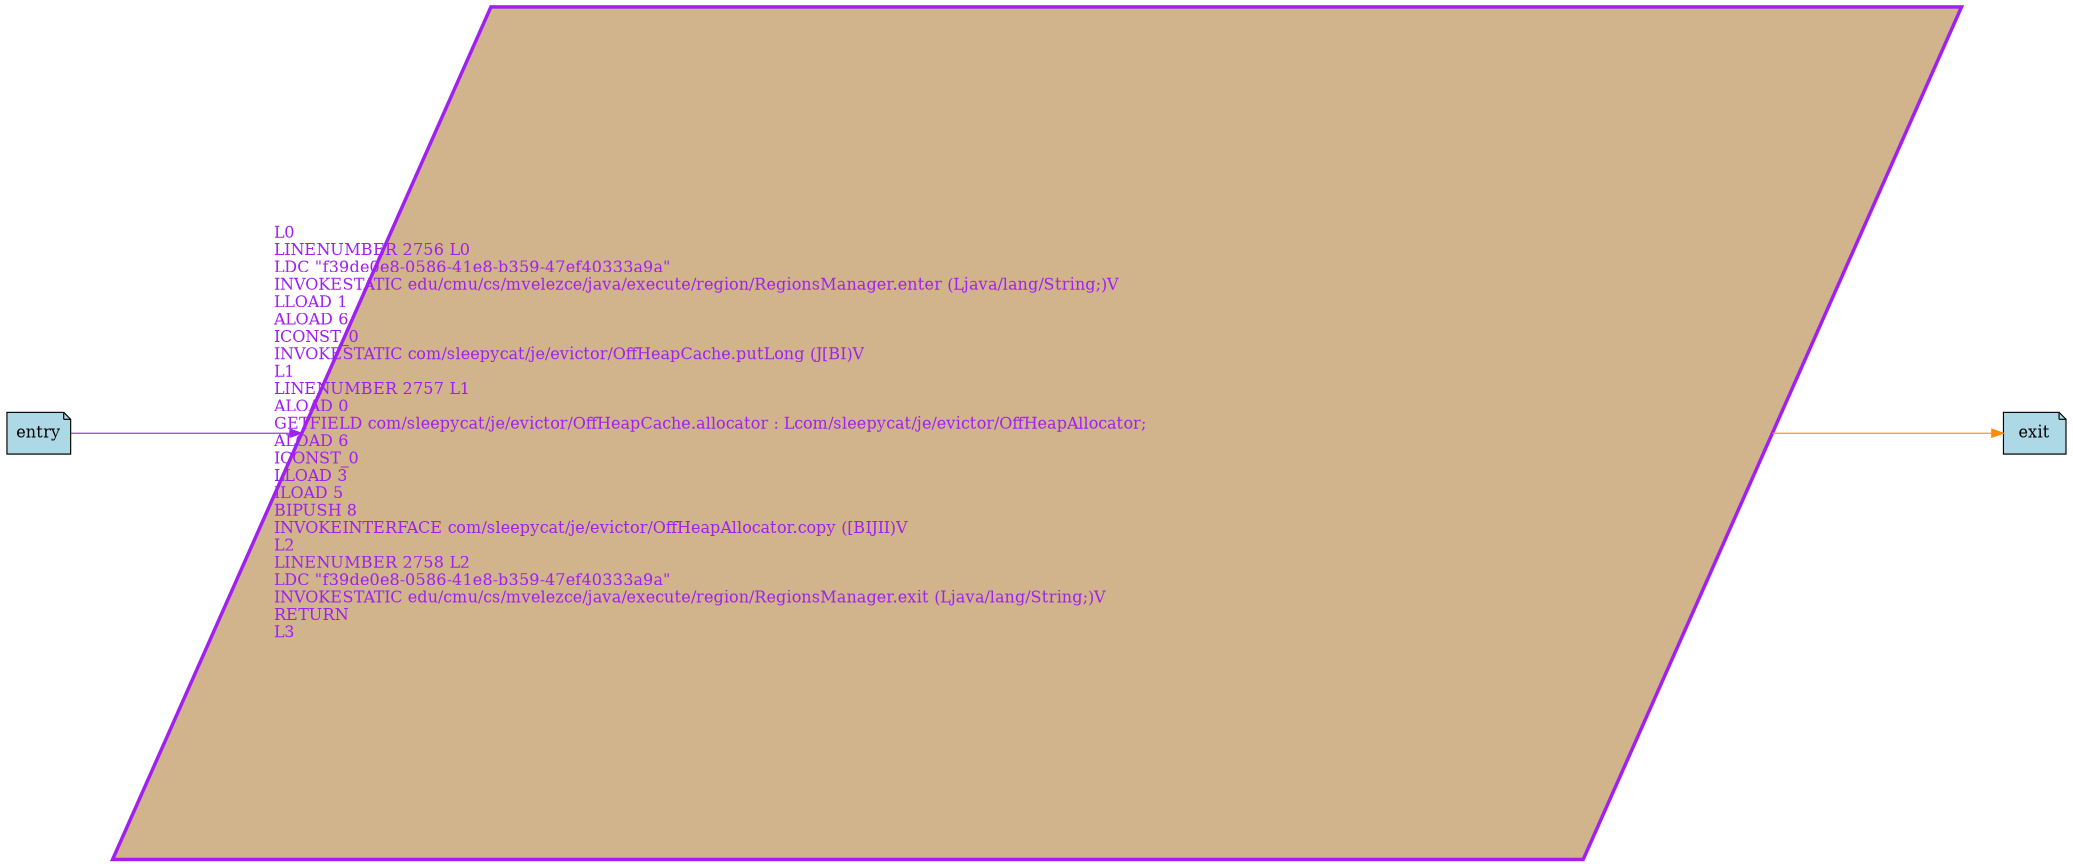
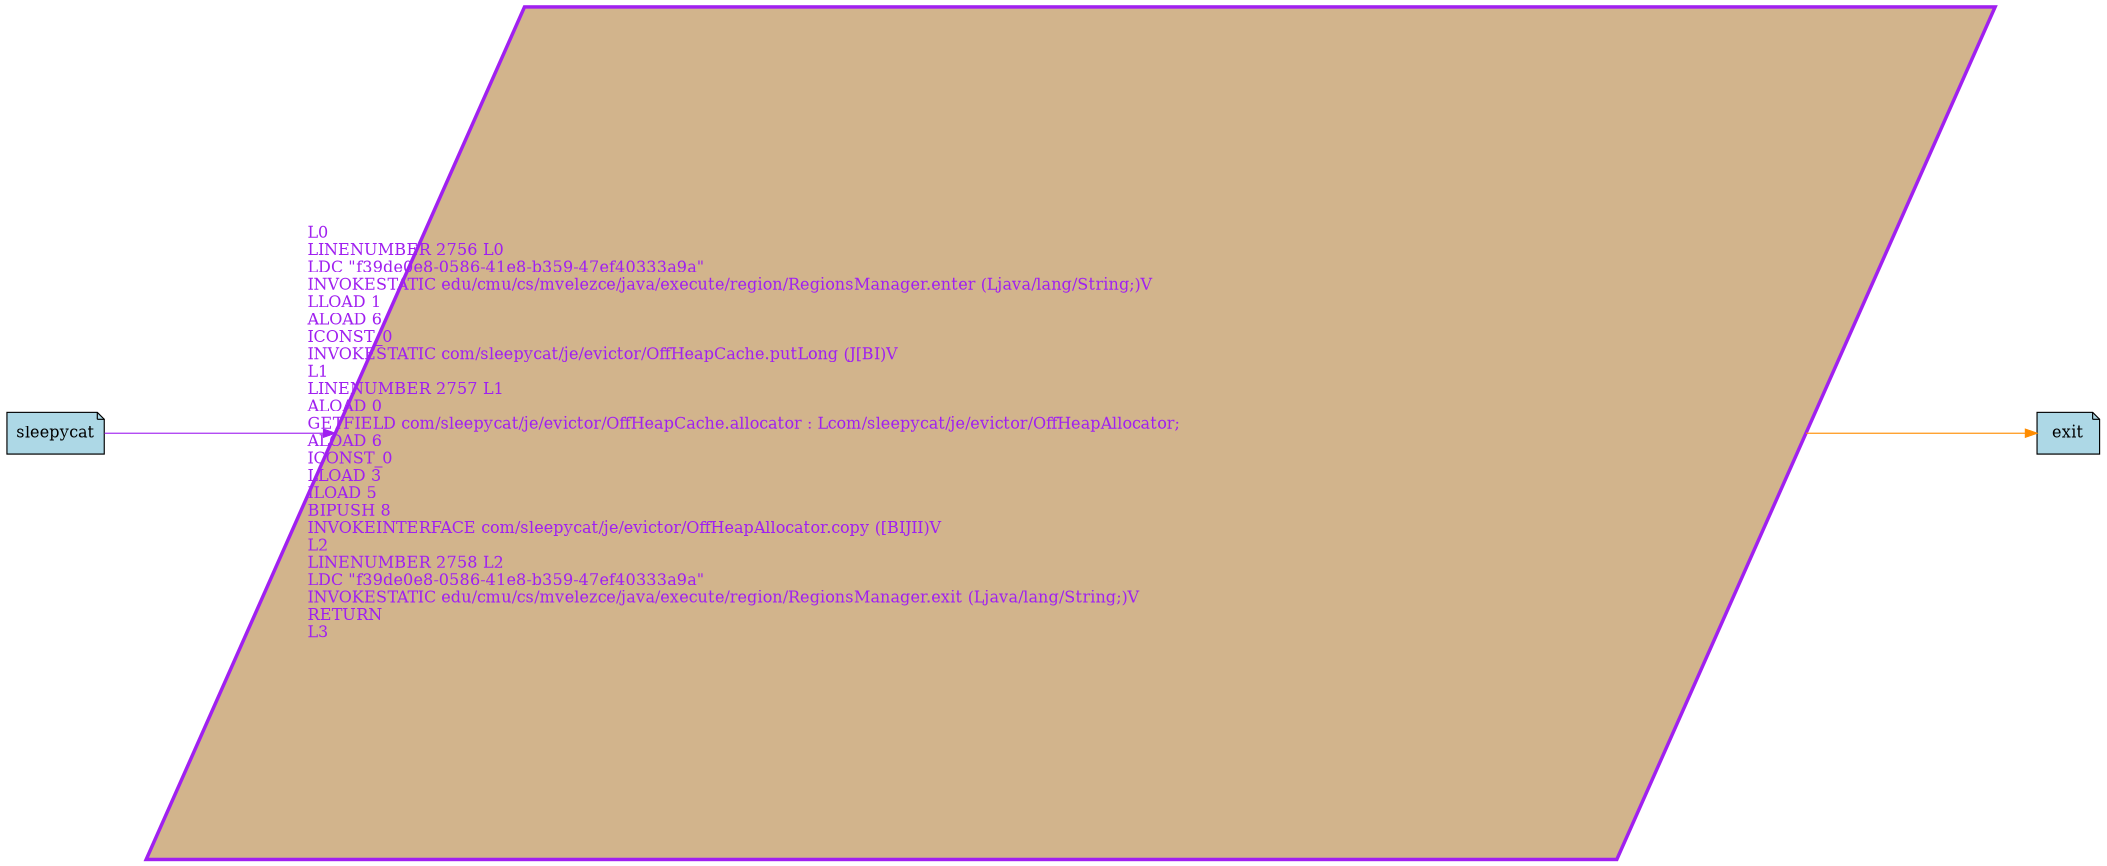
(39, 433) -> (56, 433)
